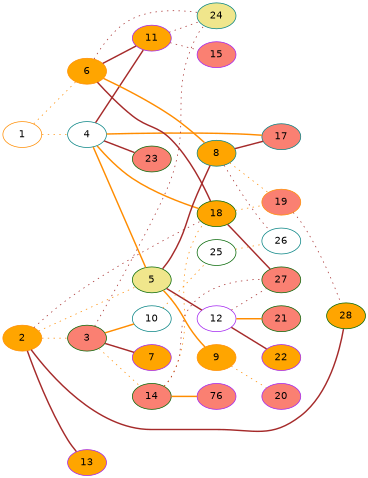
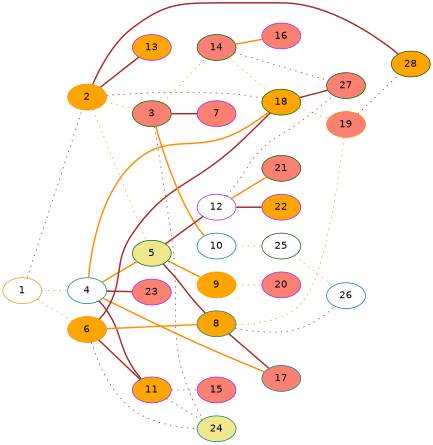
(152, 159) -> (152, 292)
none -> (55, 194)
(152, 358) -> (217, 114)
(217, 396) -> (281, 36)
